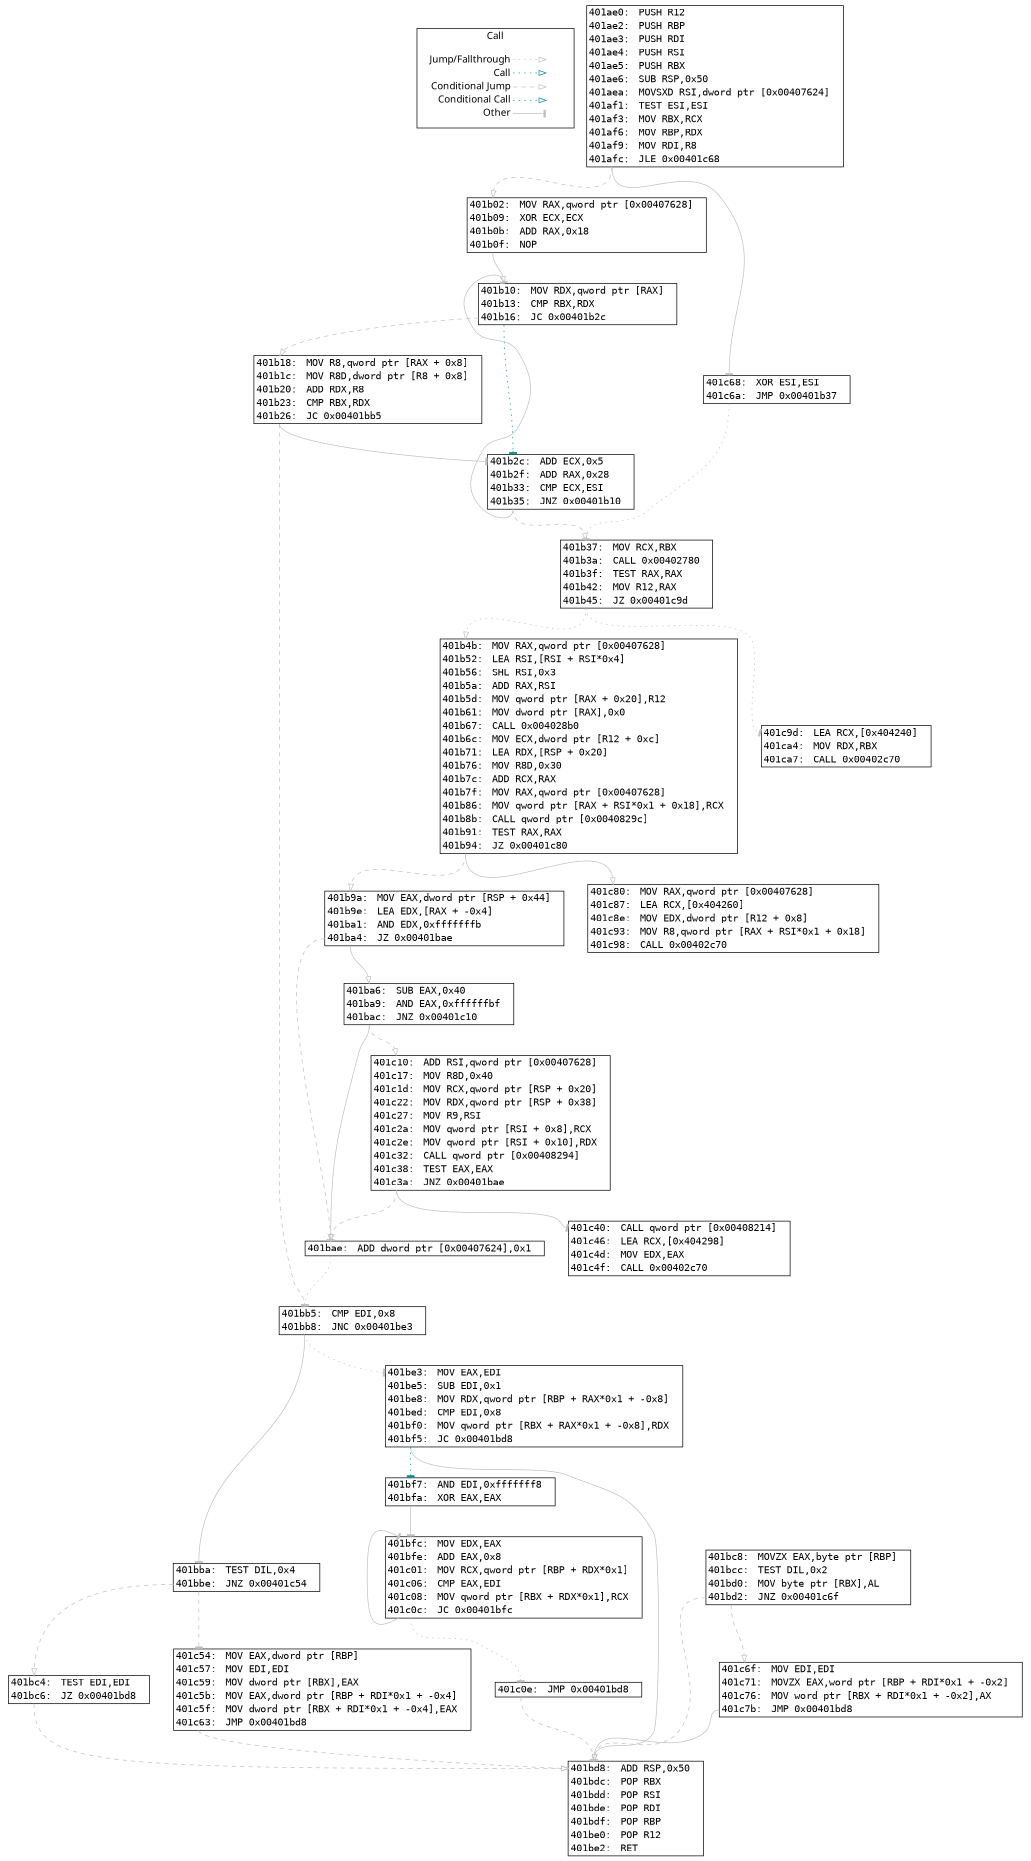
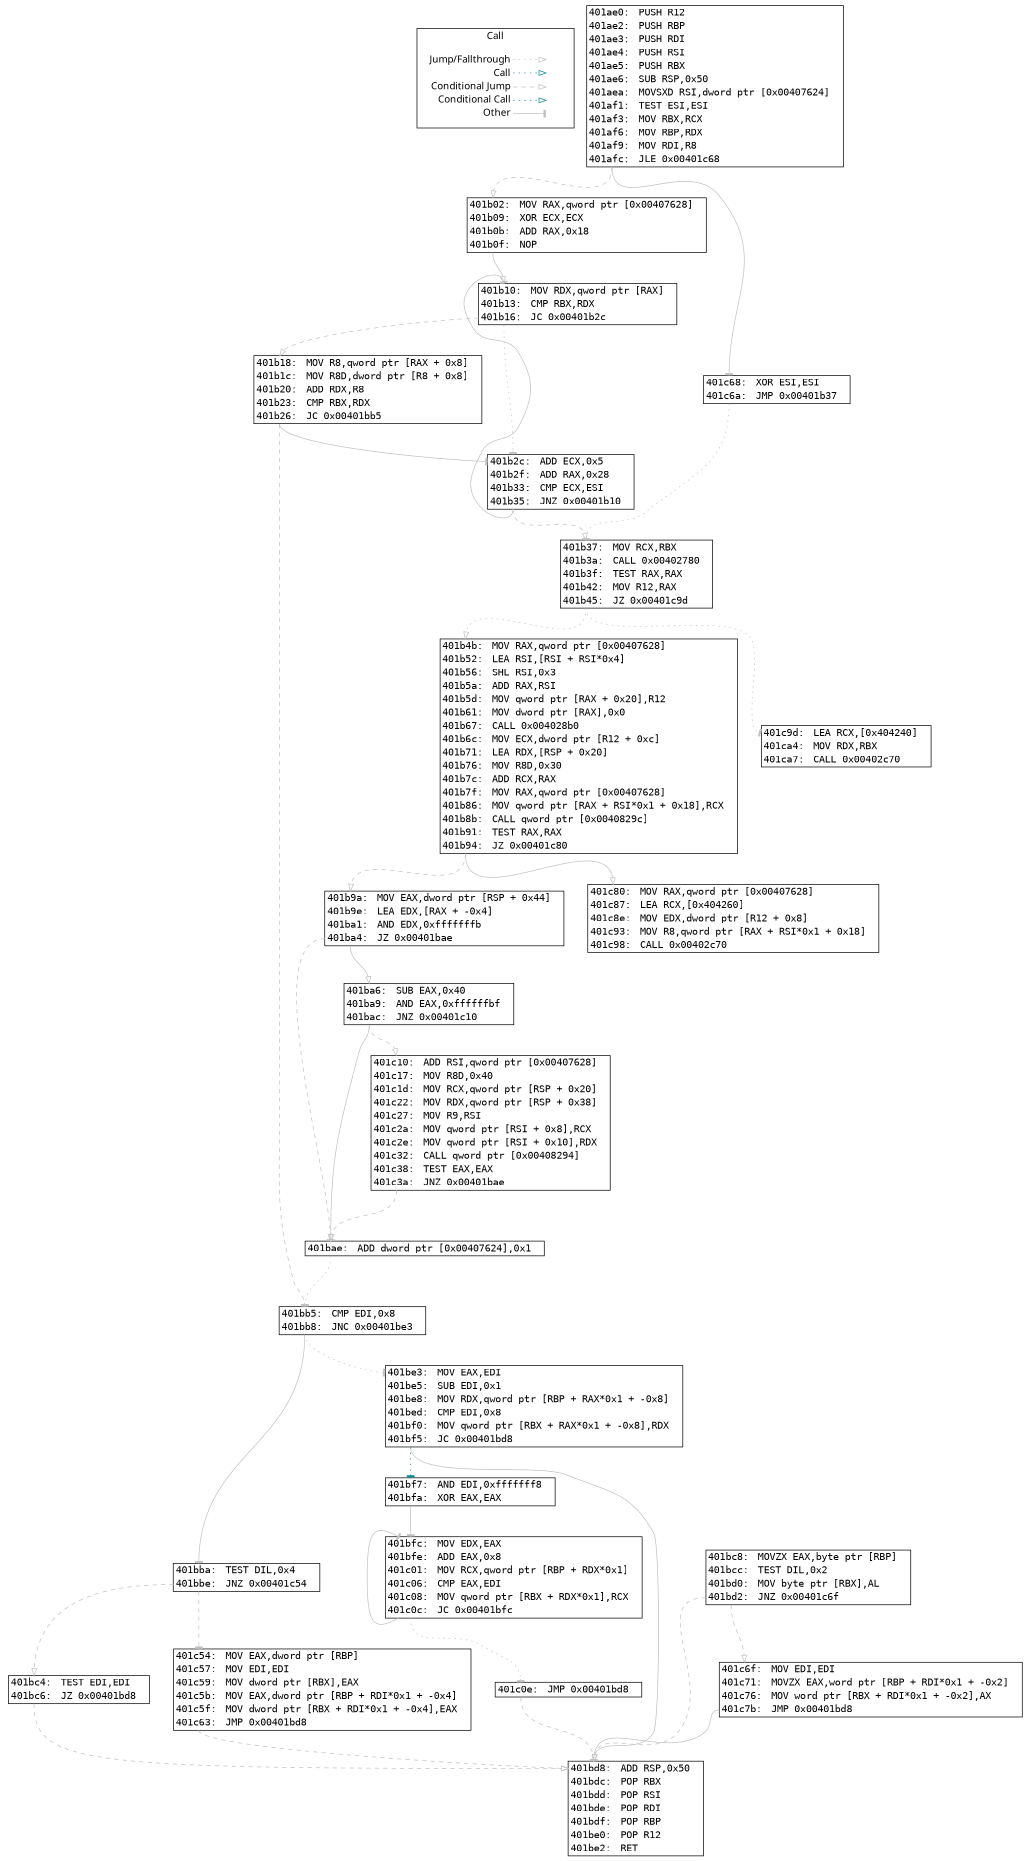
(508, 388) -> (508, 388)
(679, 1248) -> none
